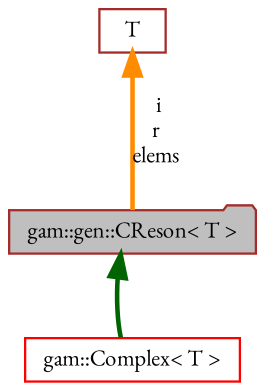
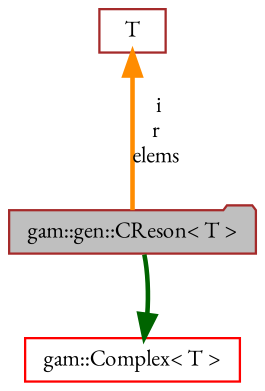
(117, 308) -> (148, 285)
